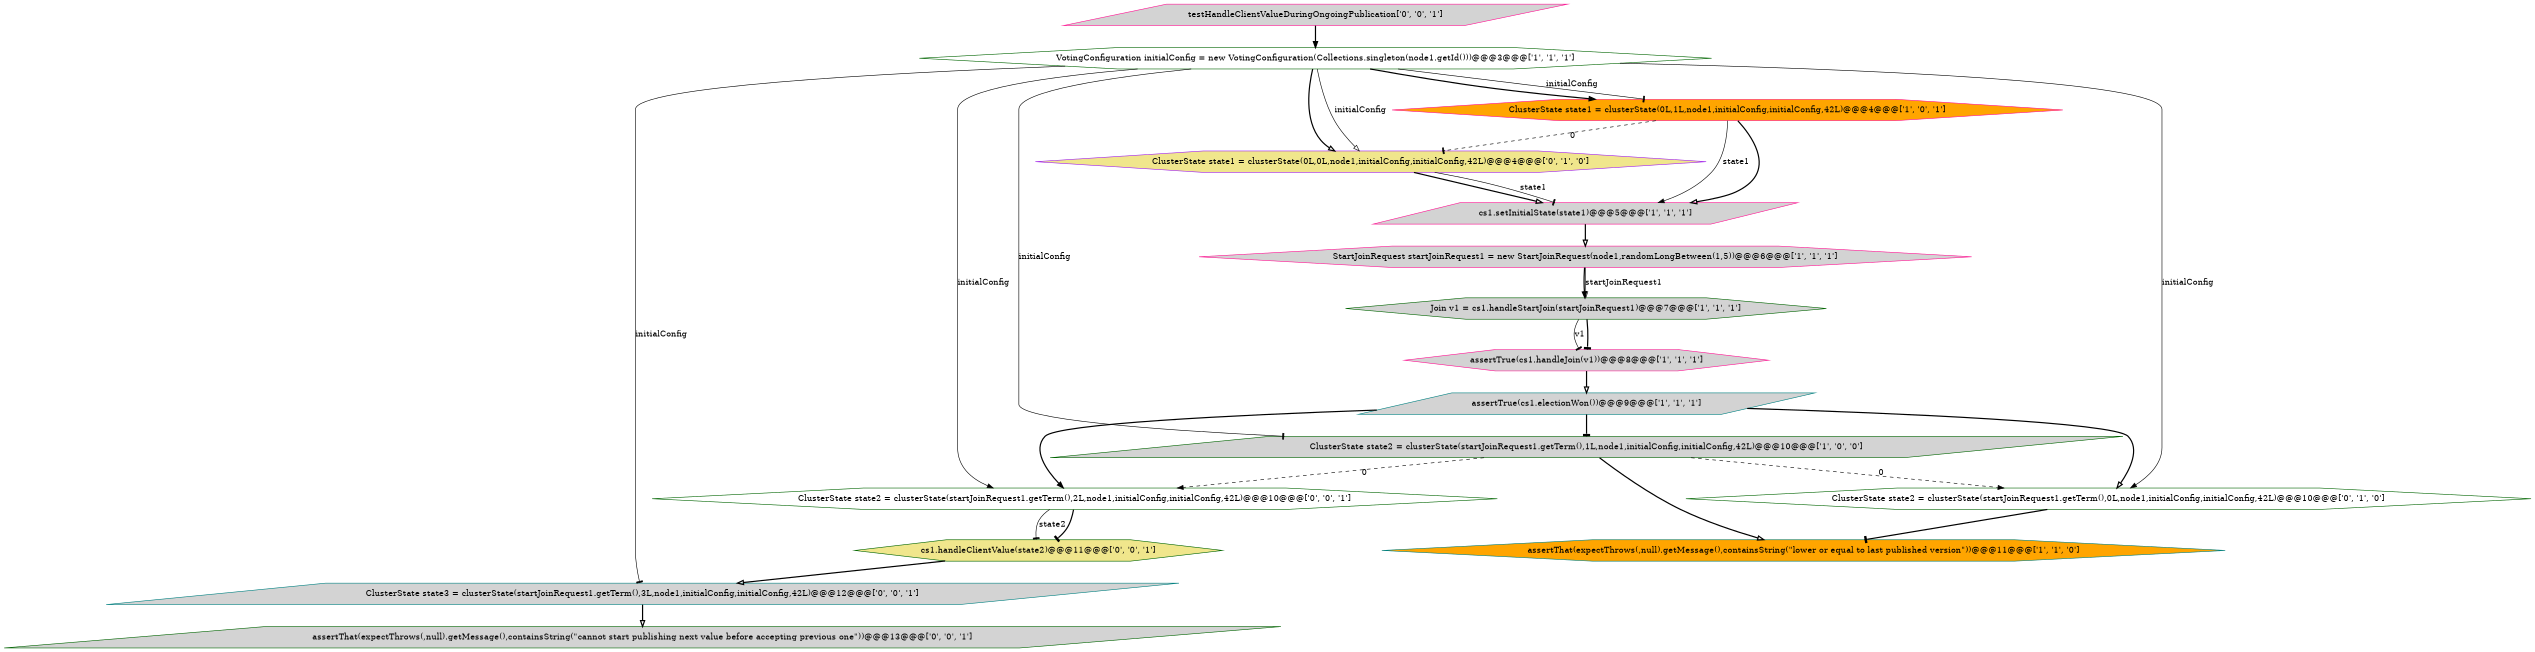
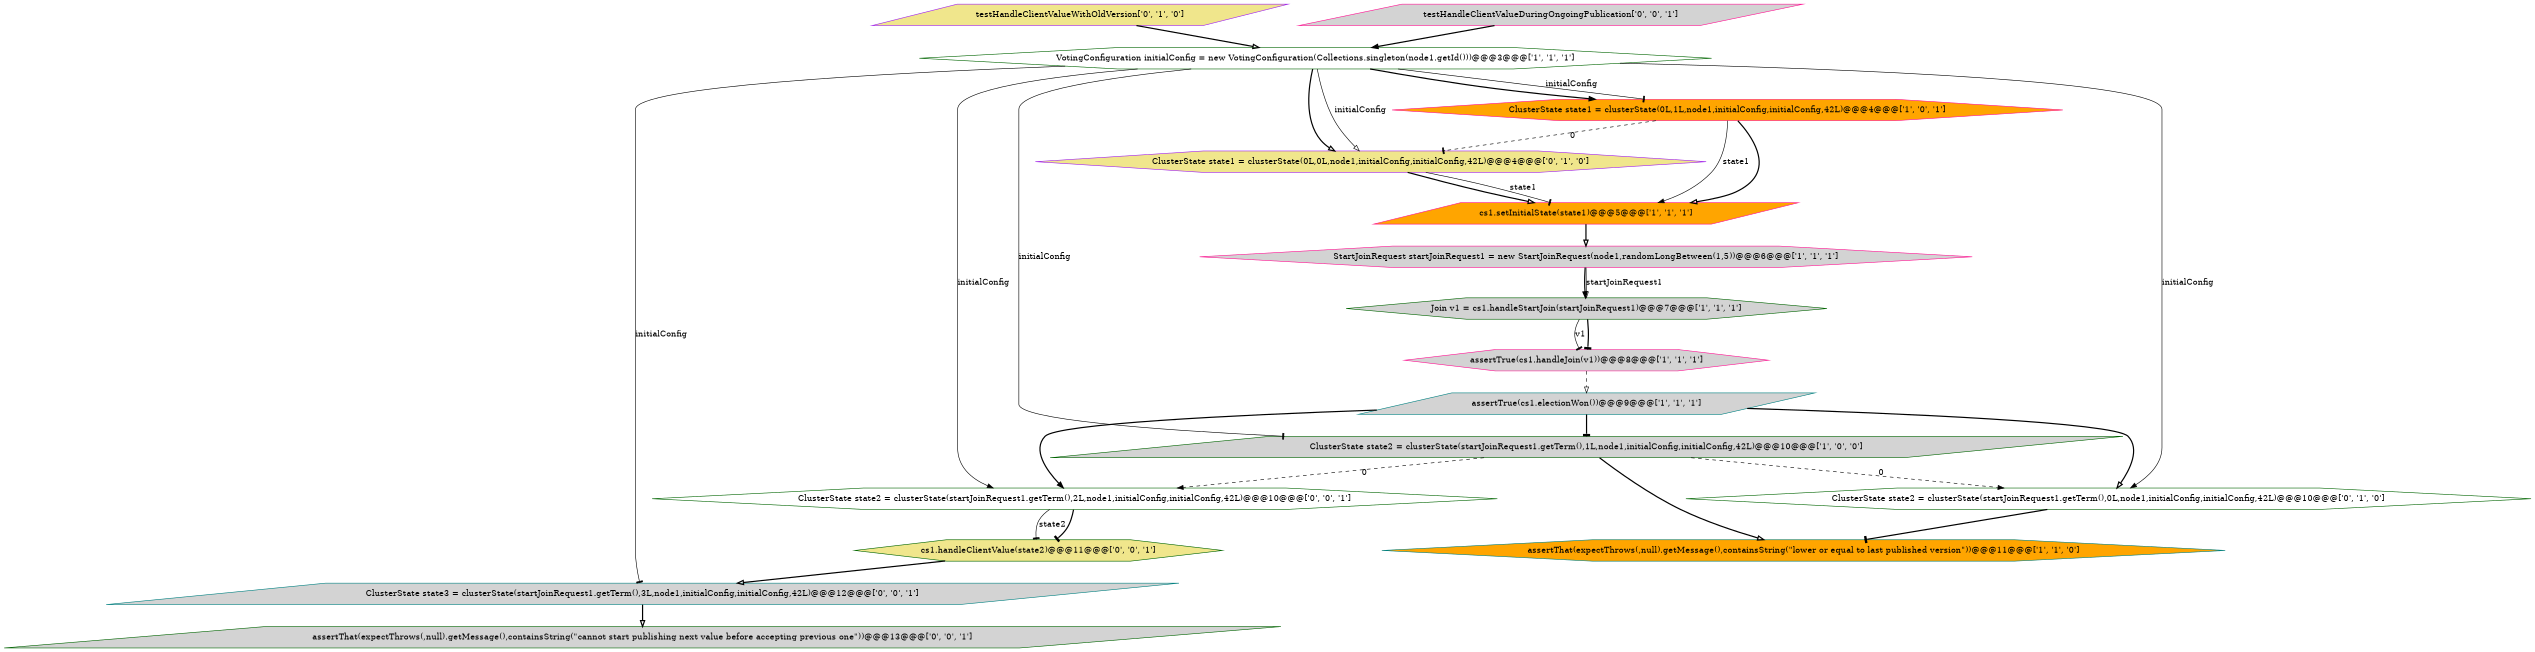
none -> (1080, 15)
(1585, 213) -> (1586, 213)
(1587, 379) -> (1587, 379)
